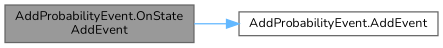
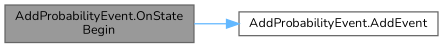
(99, 24) -> (99, 24)
